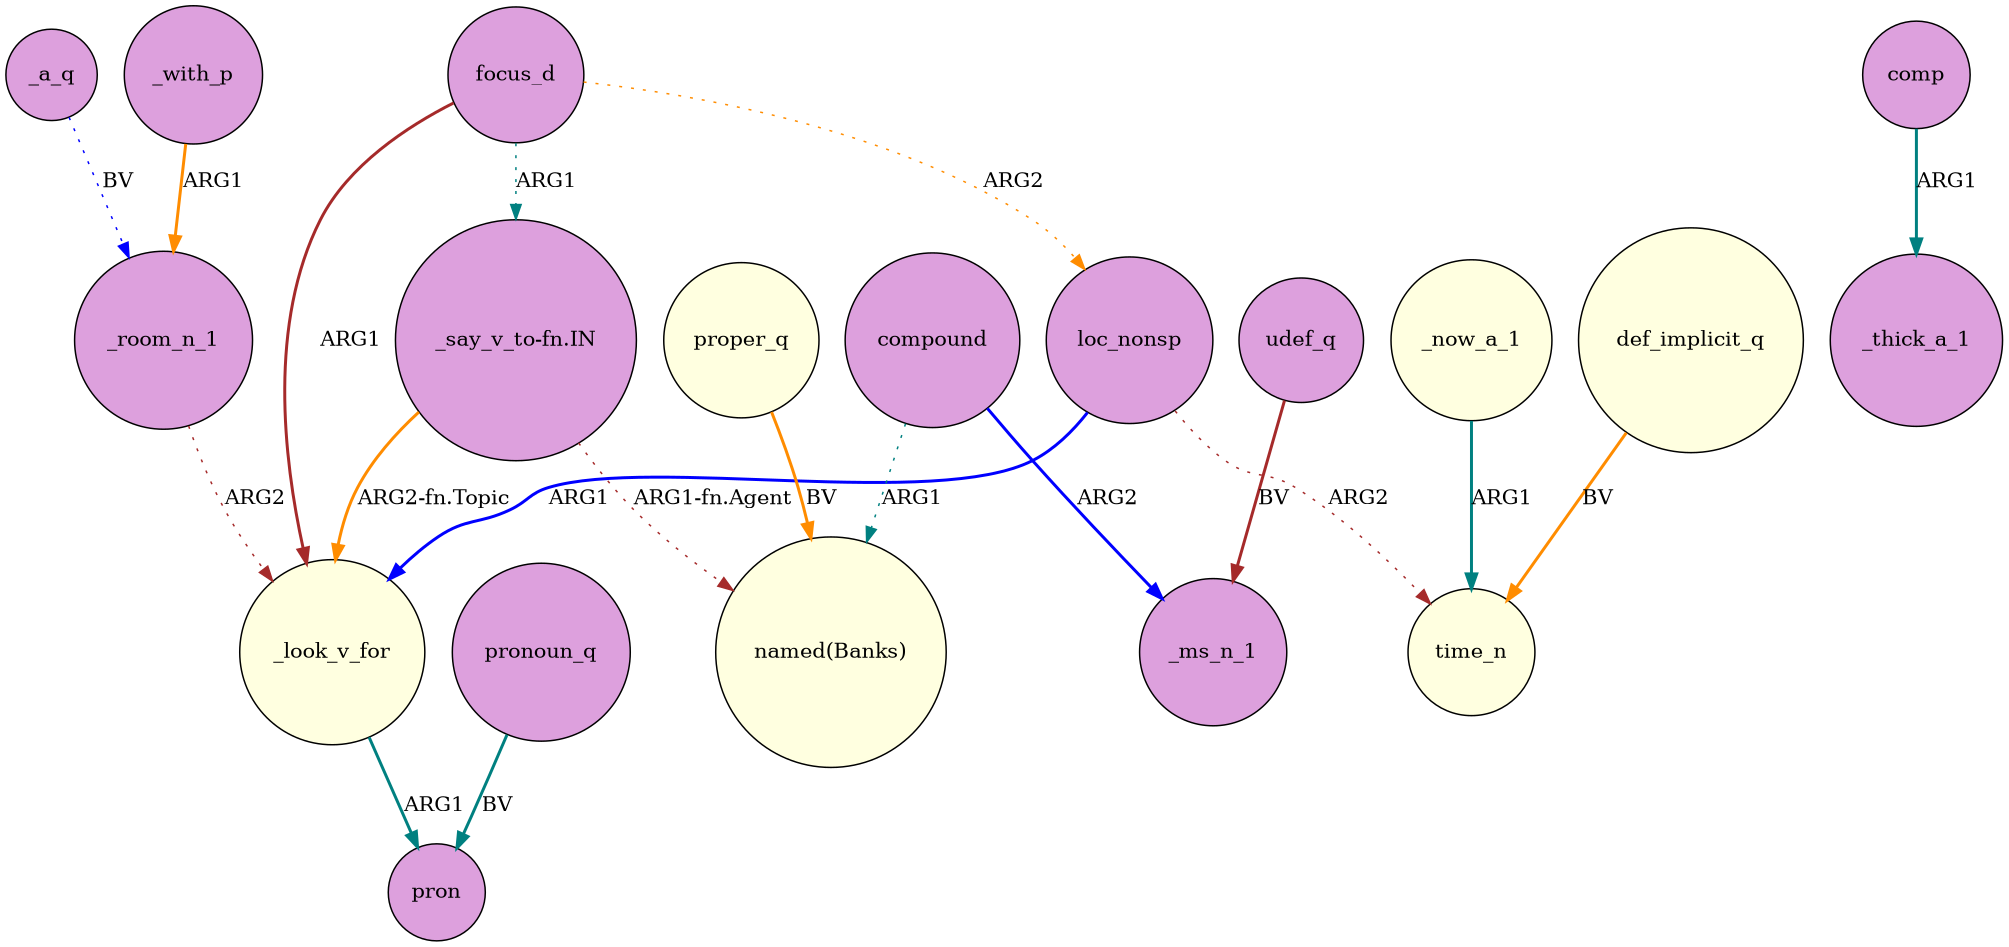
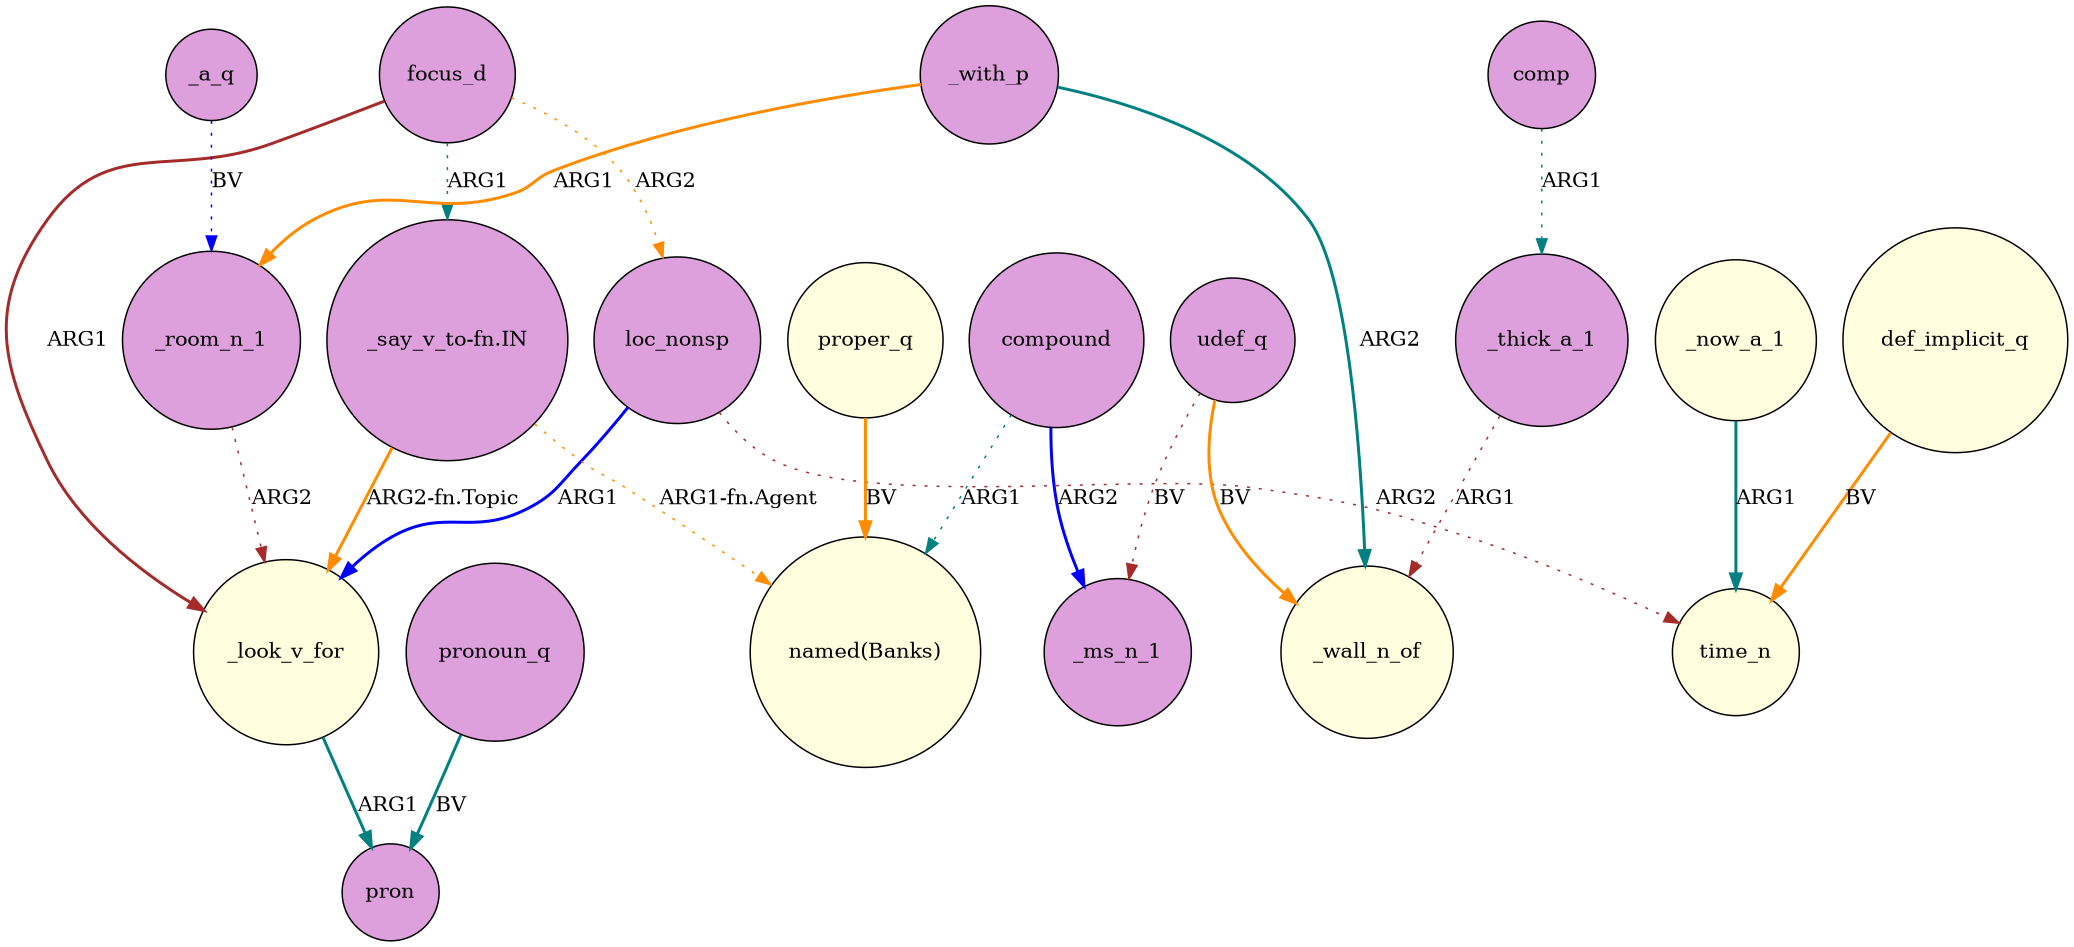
(1916, 184) -> (1542, 184)
(1260, 488) -> (1160, 471)
(643, 519) -> (646, 501)
none -> (1367, 652)
